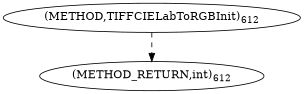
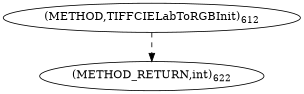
(222, 75) -> (222, 75)
